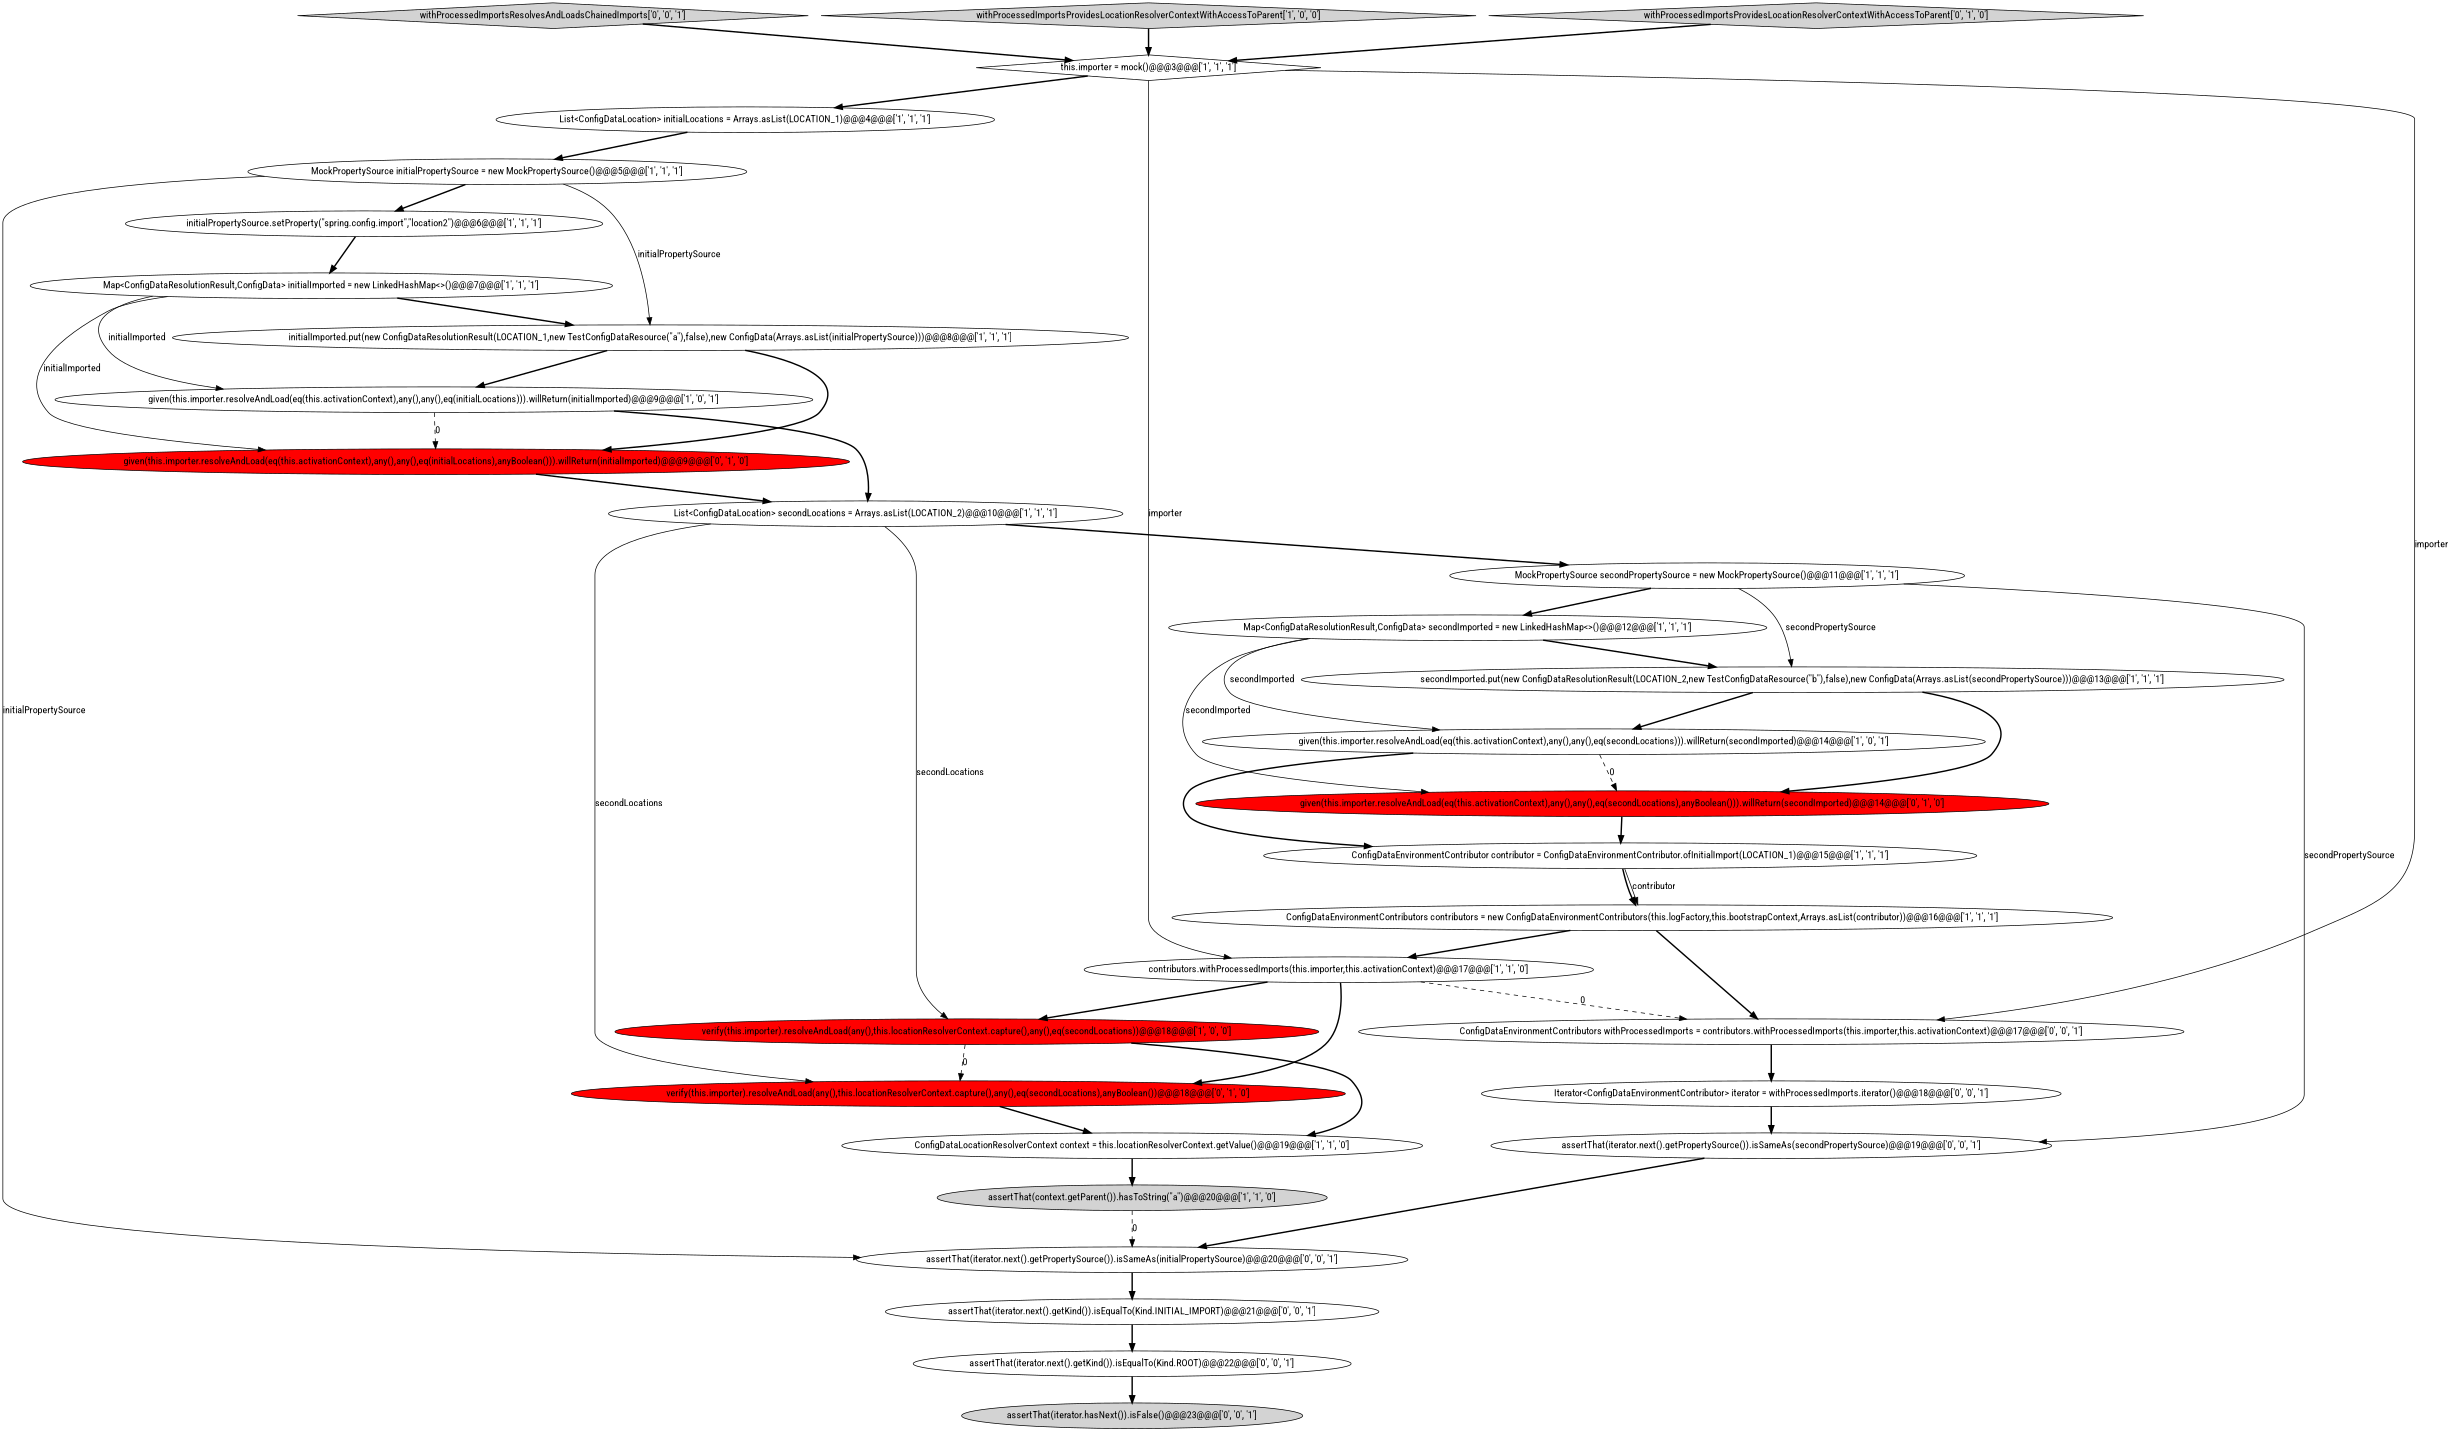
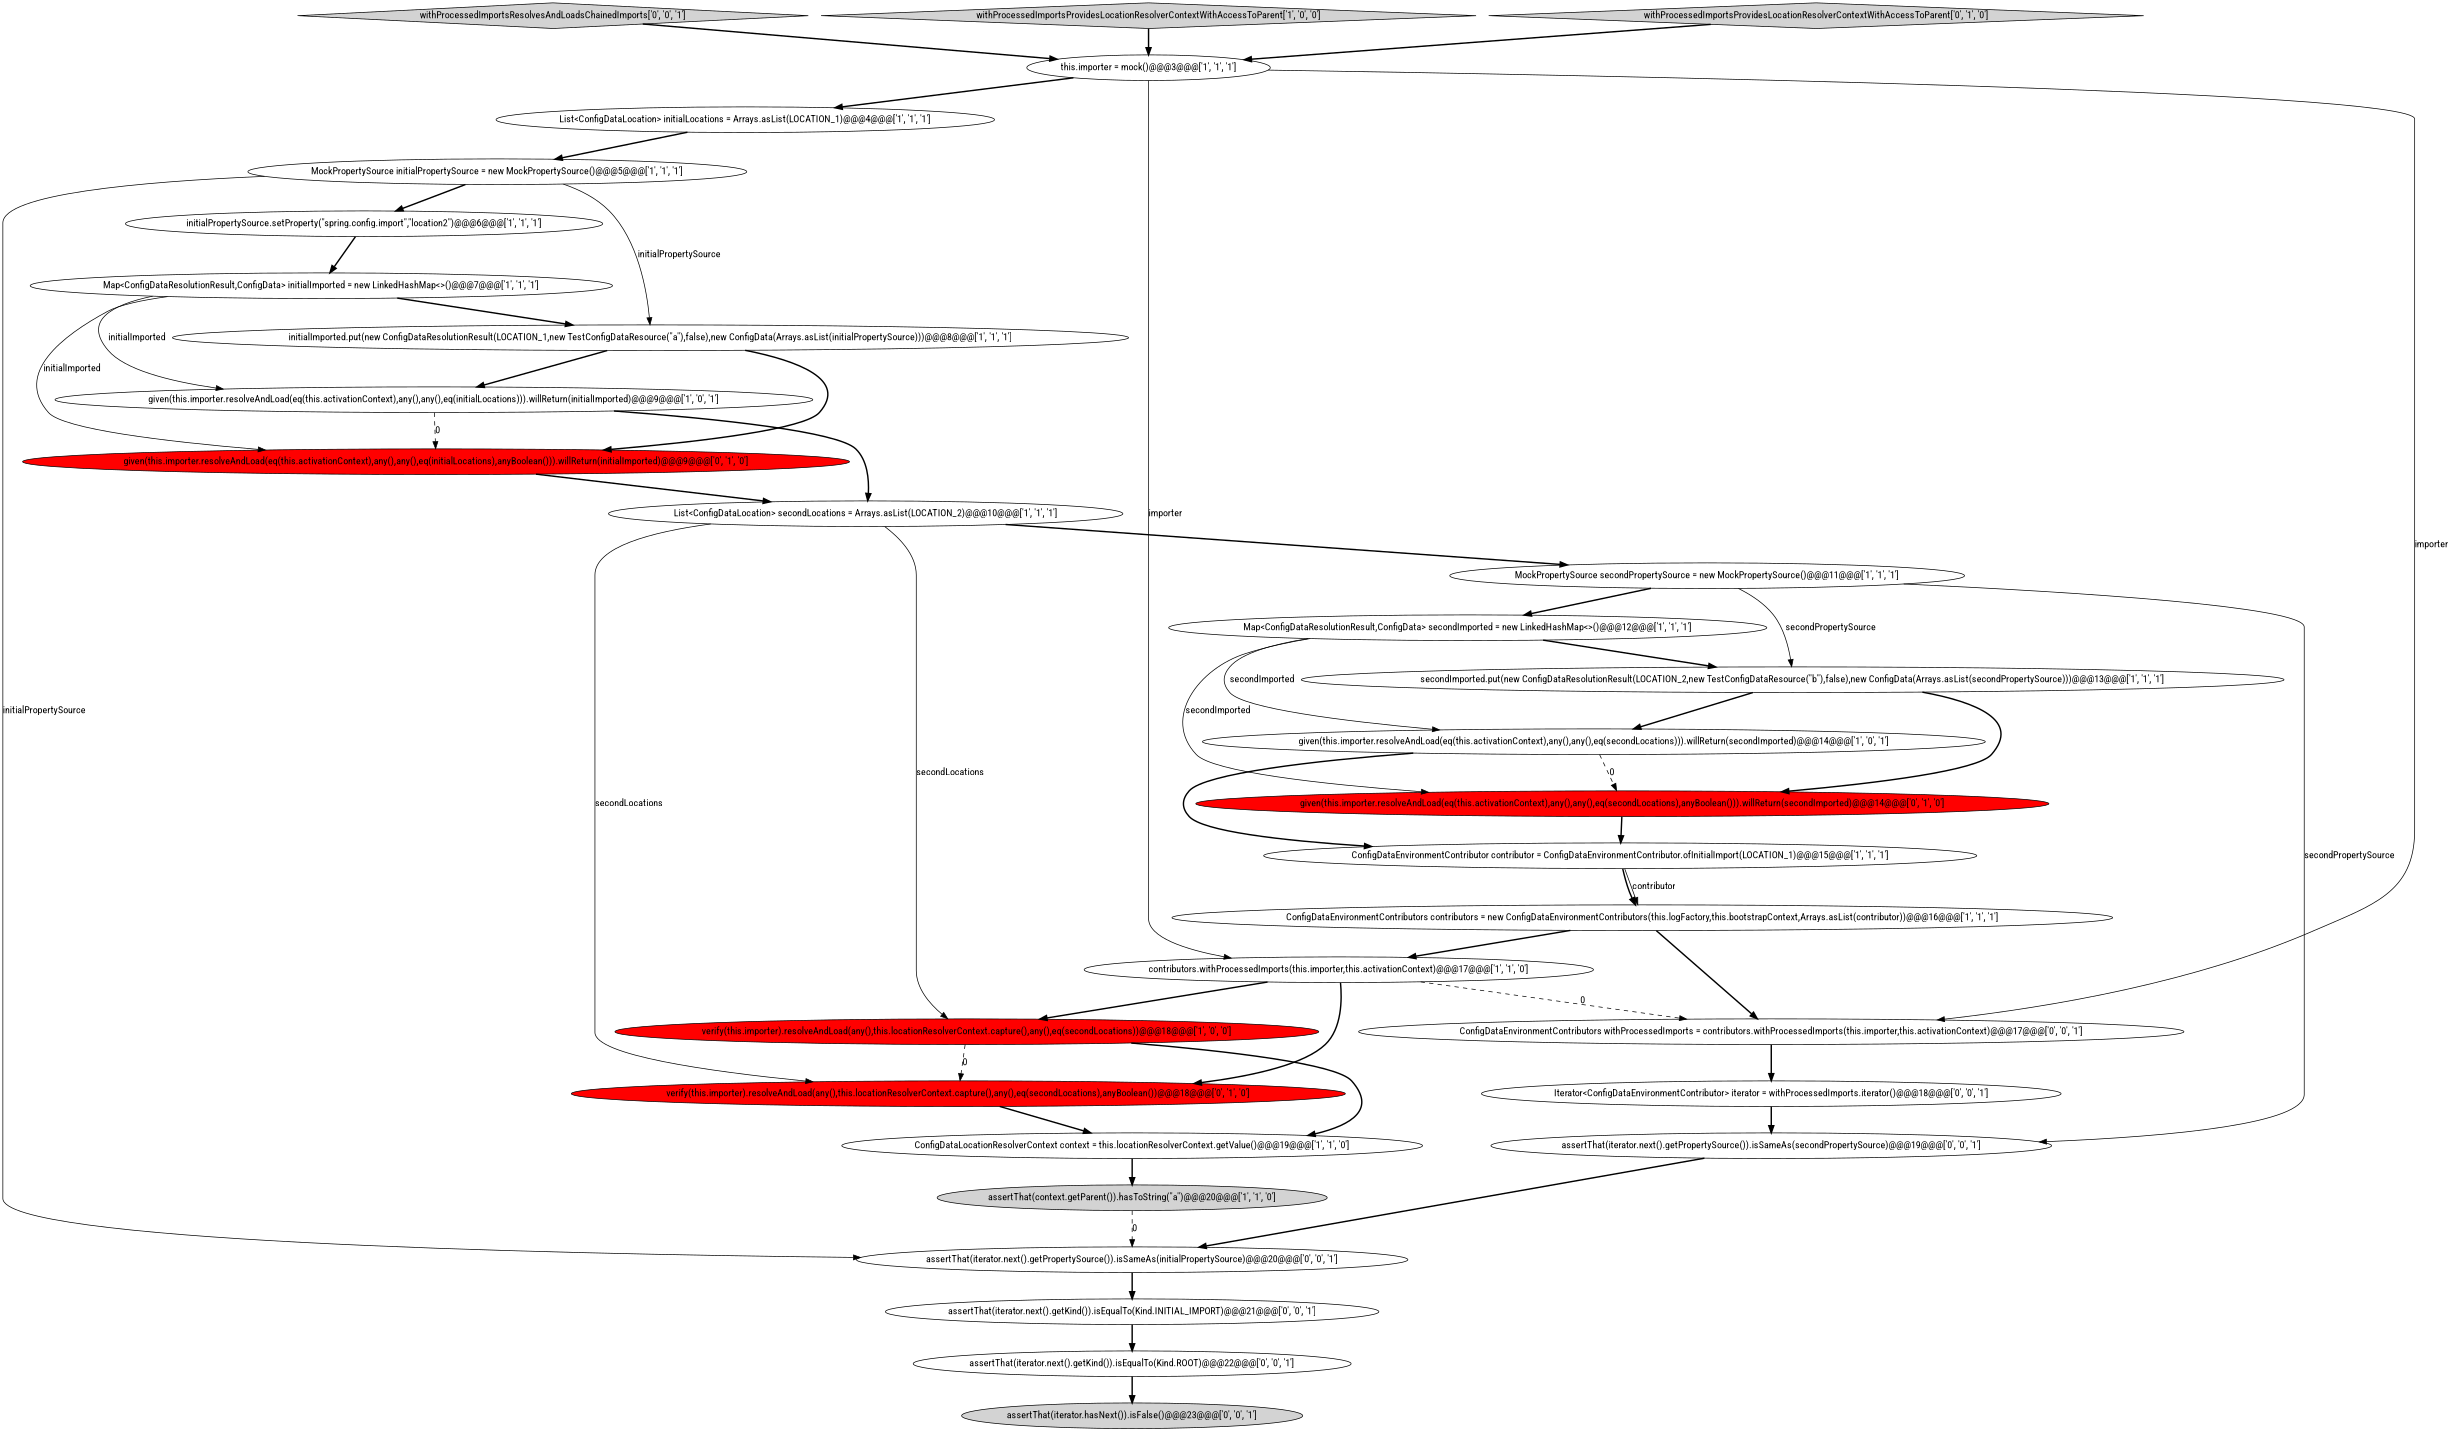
(1149, 68) -> (1149, 68)
